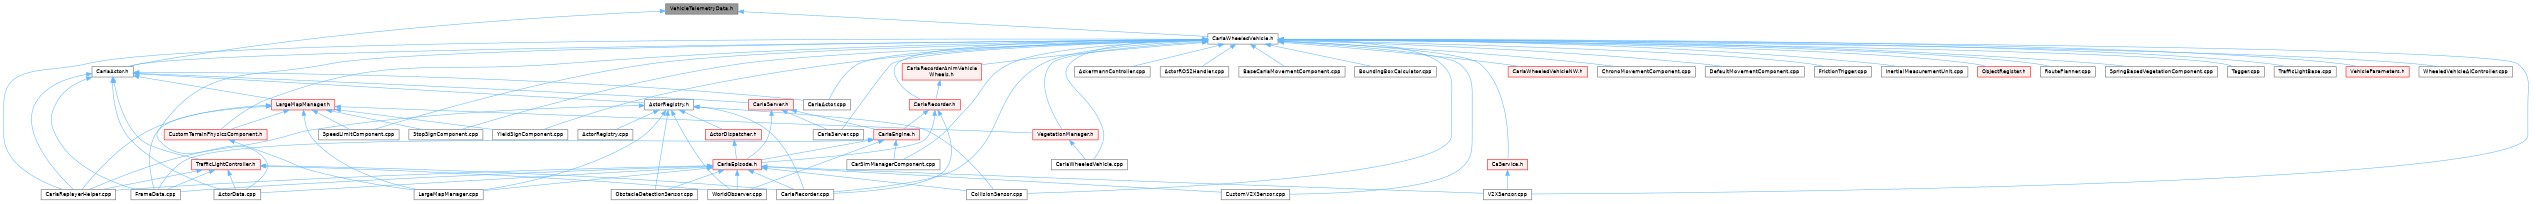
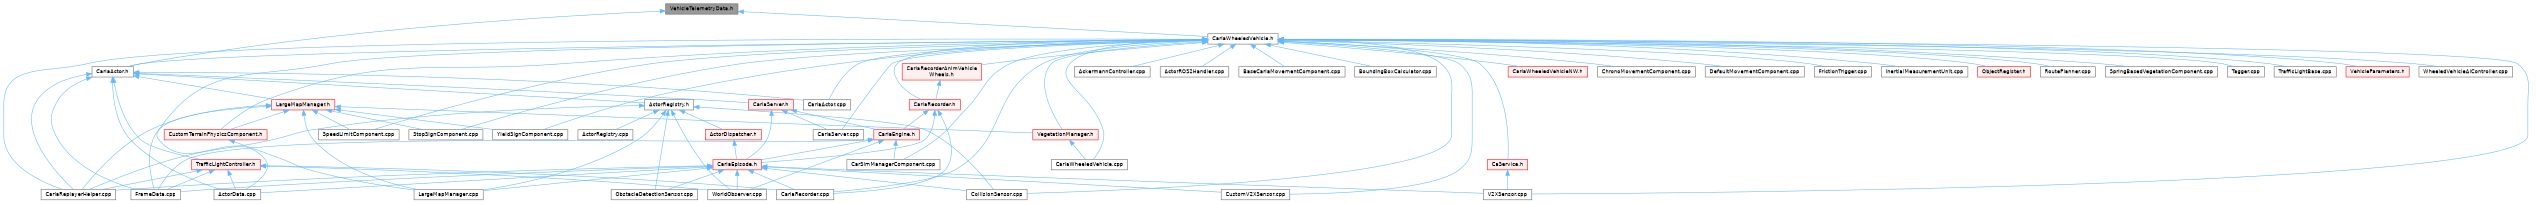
(766, 130) -> none
